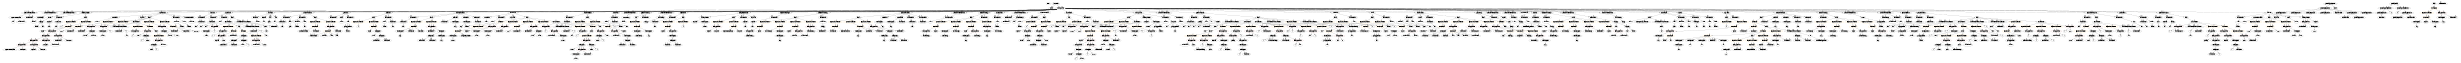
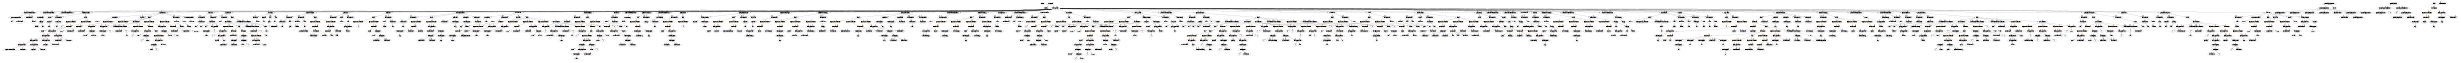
(1051, 8) -> (1046, 8)
(2382, 18) -> none
